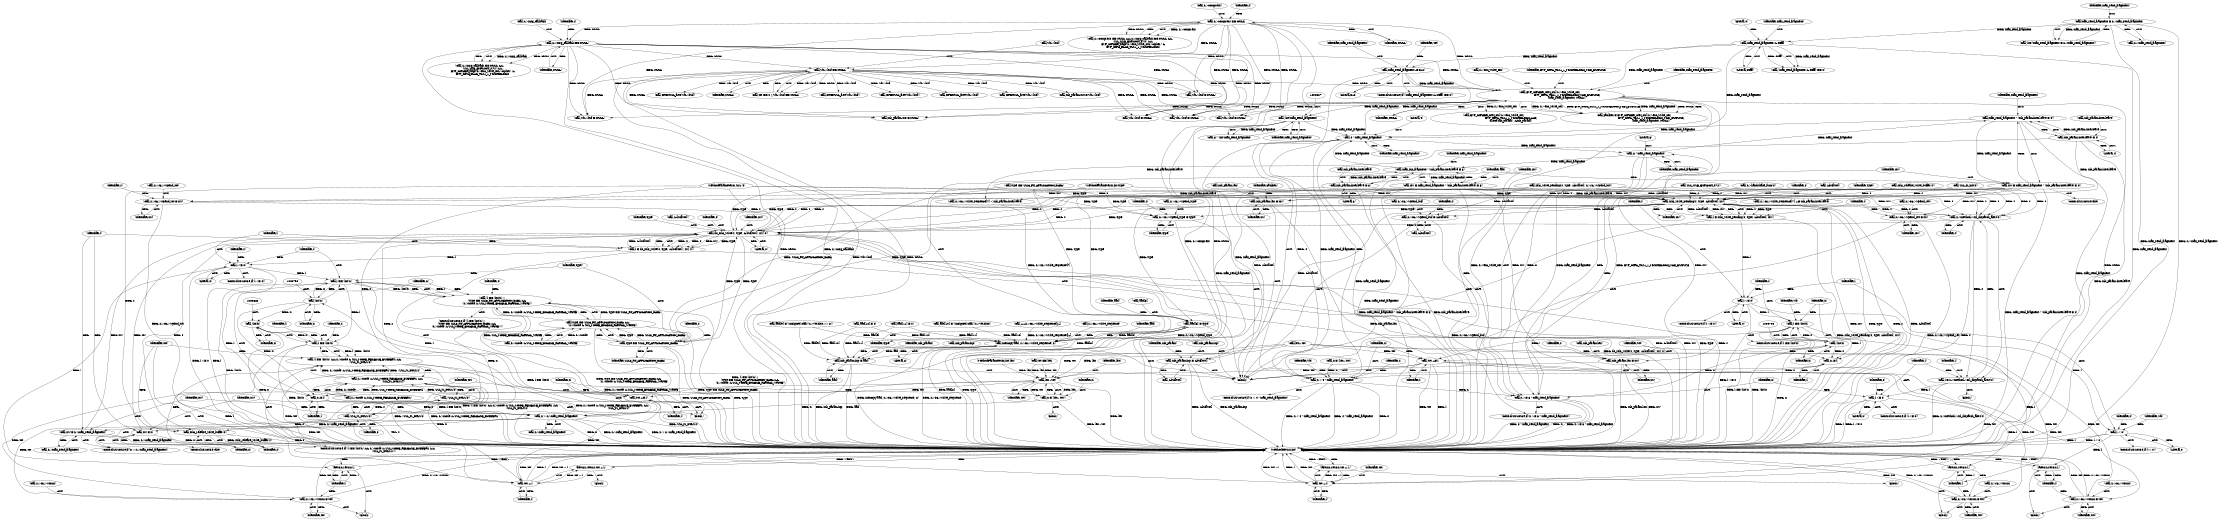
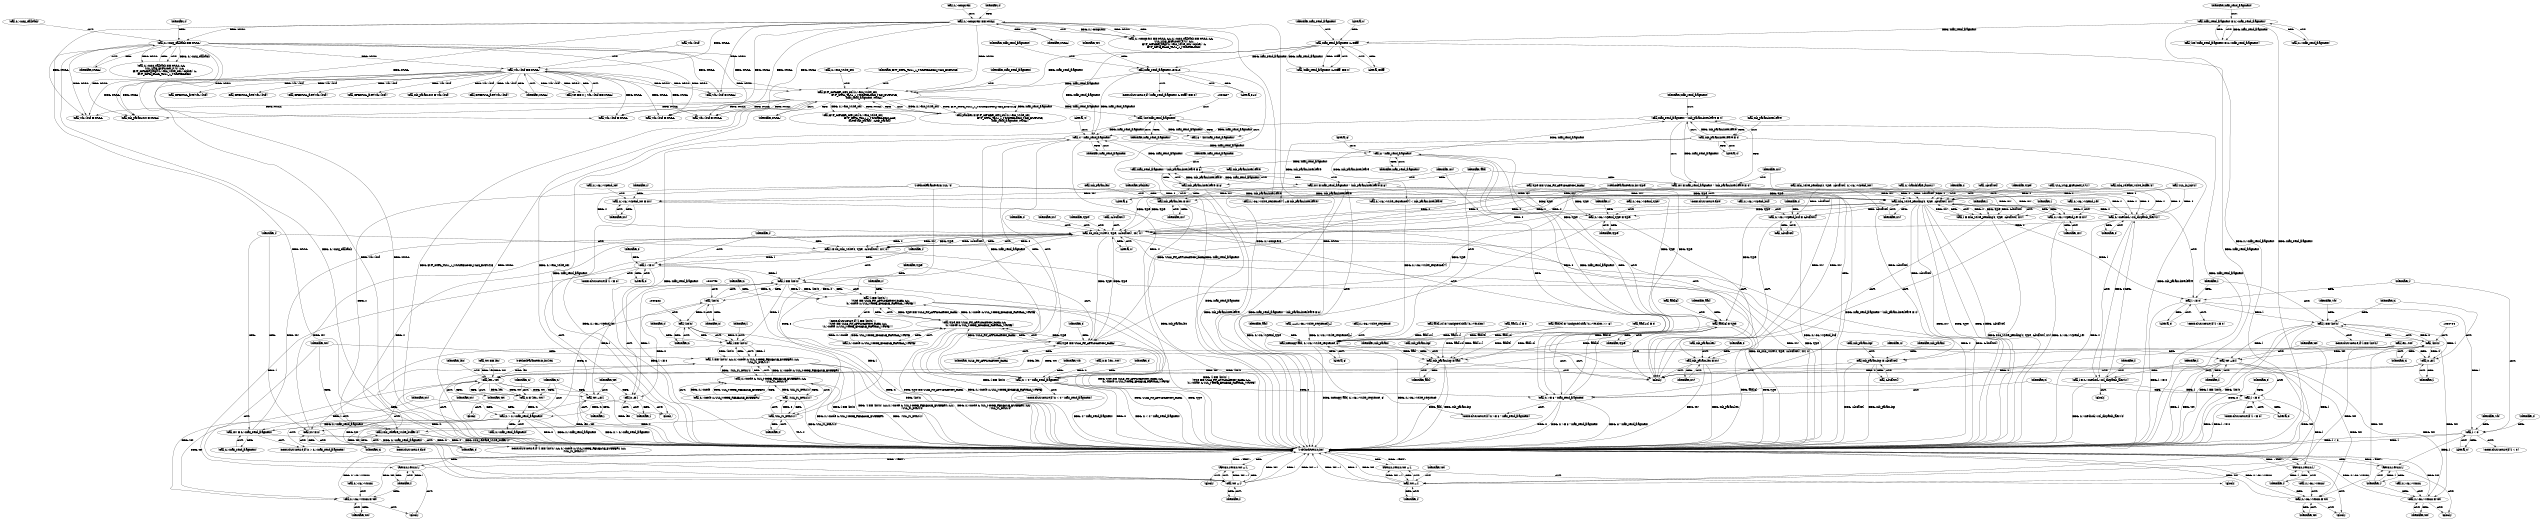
(1430, 170) -> (1166, 170)
none -> (1445, 341)
